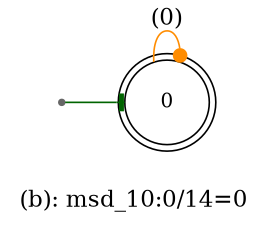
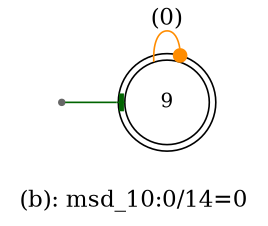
(167, 102) -> (167, 102)
